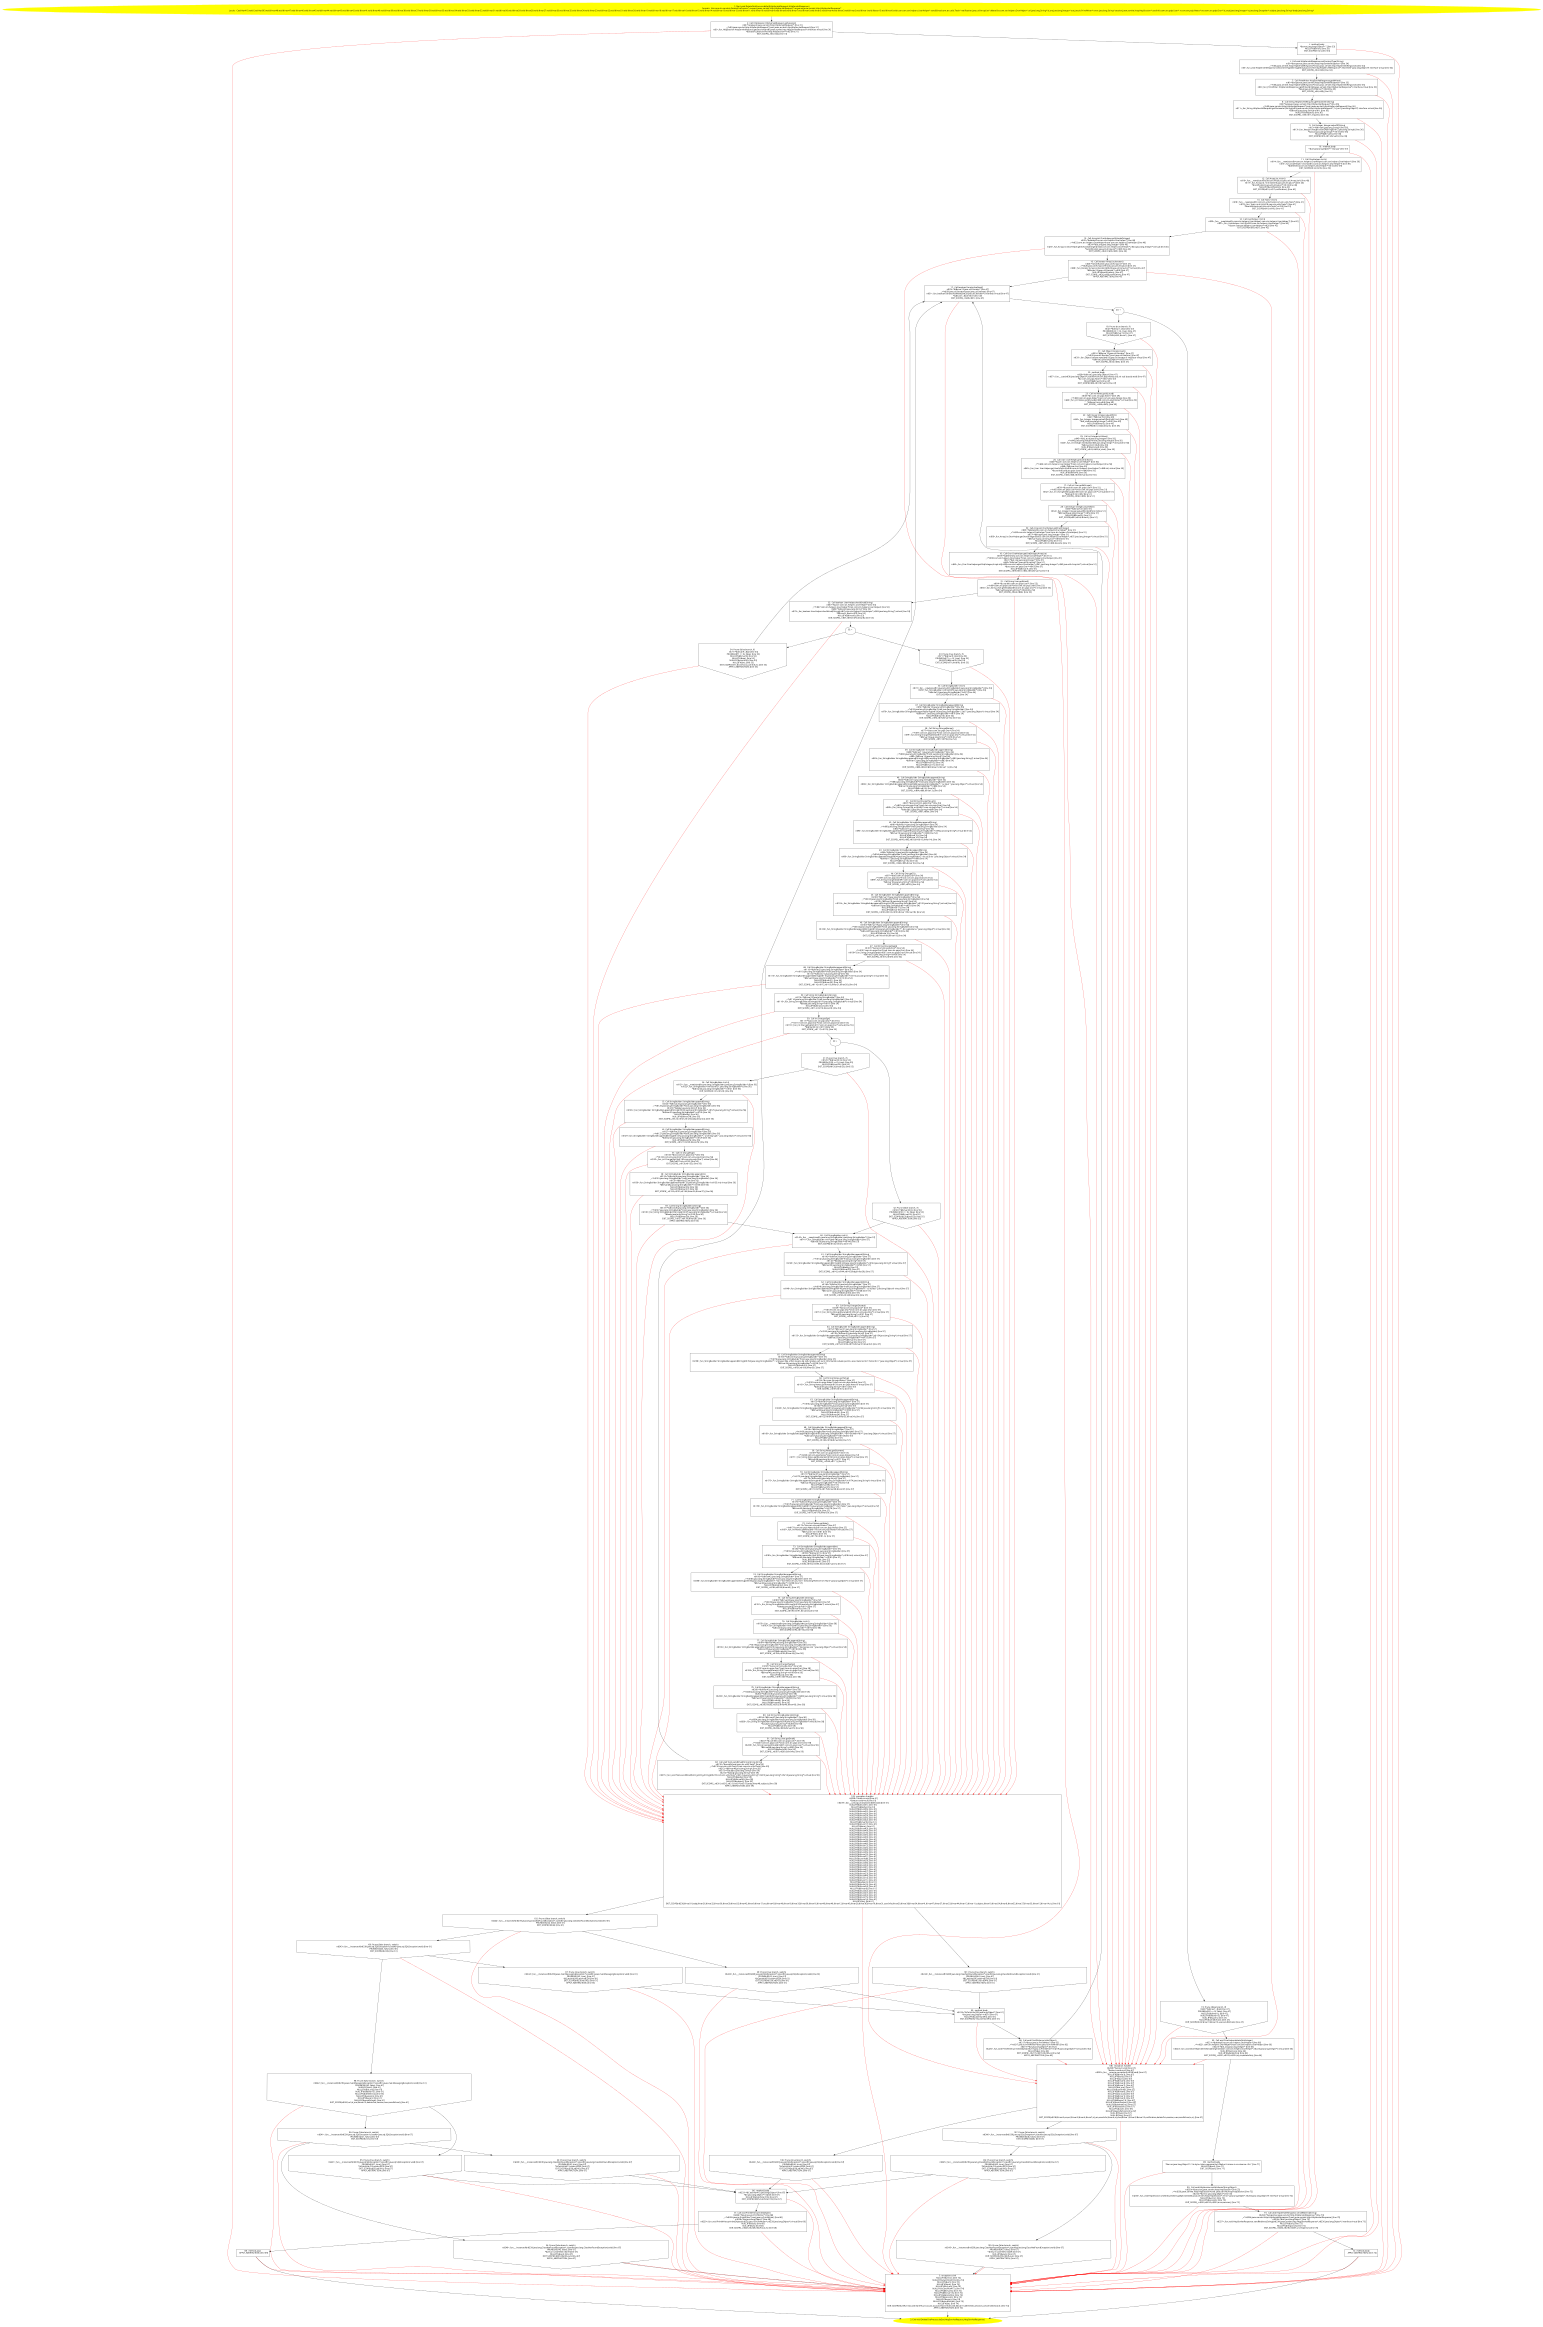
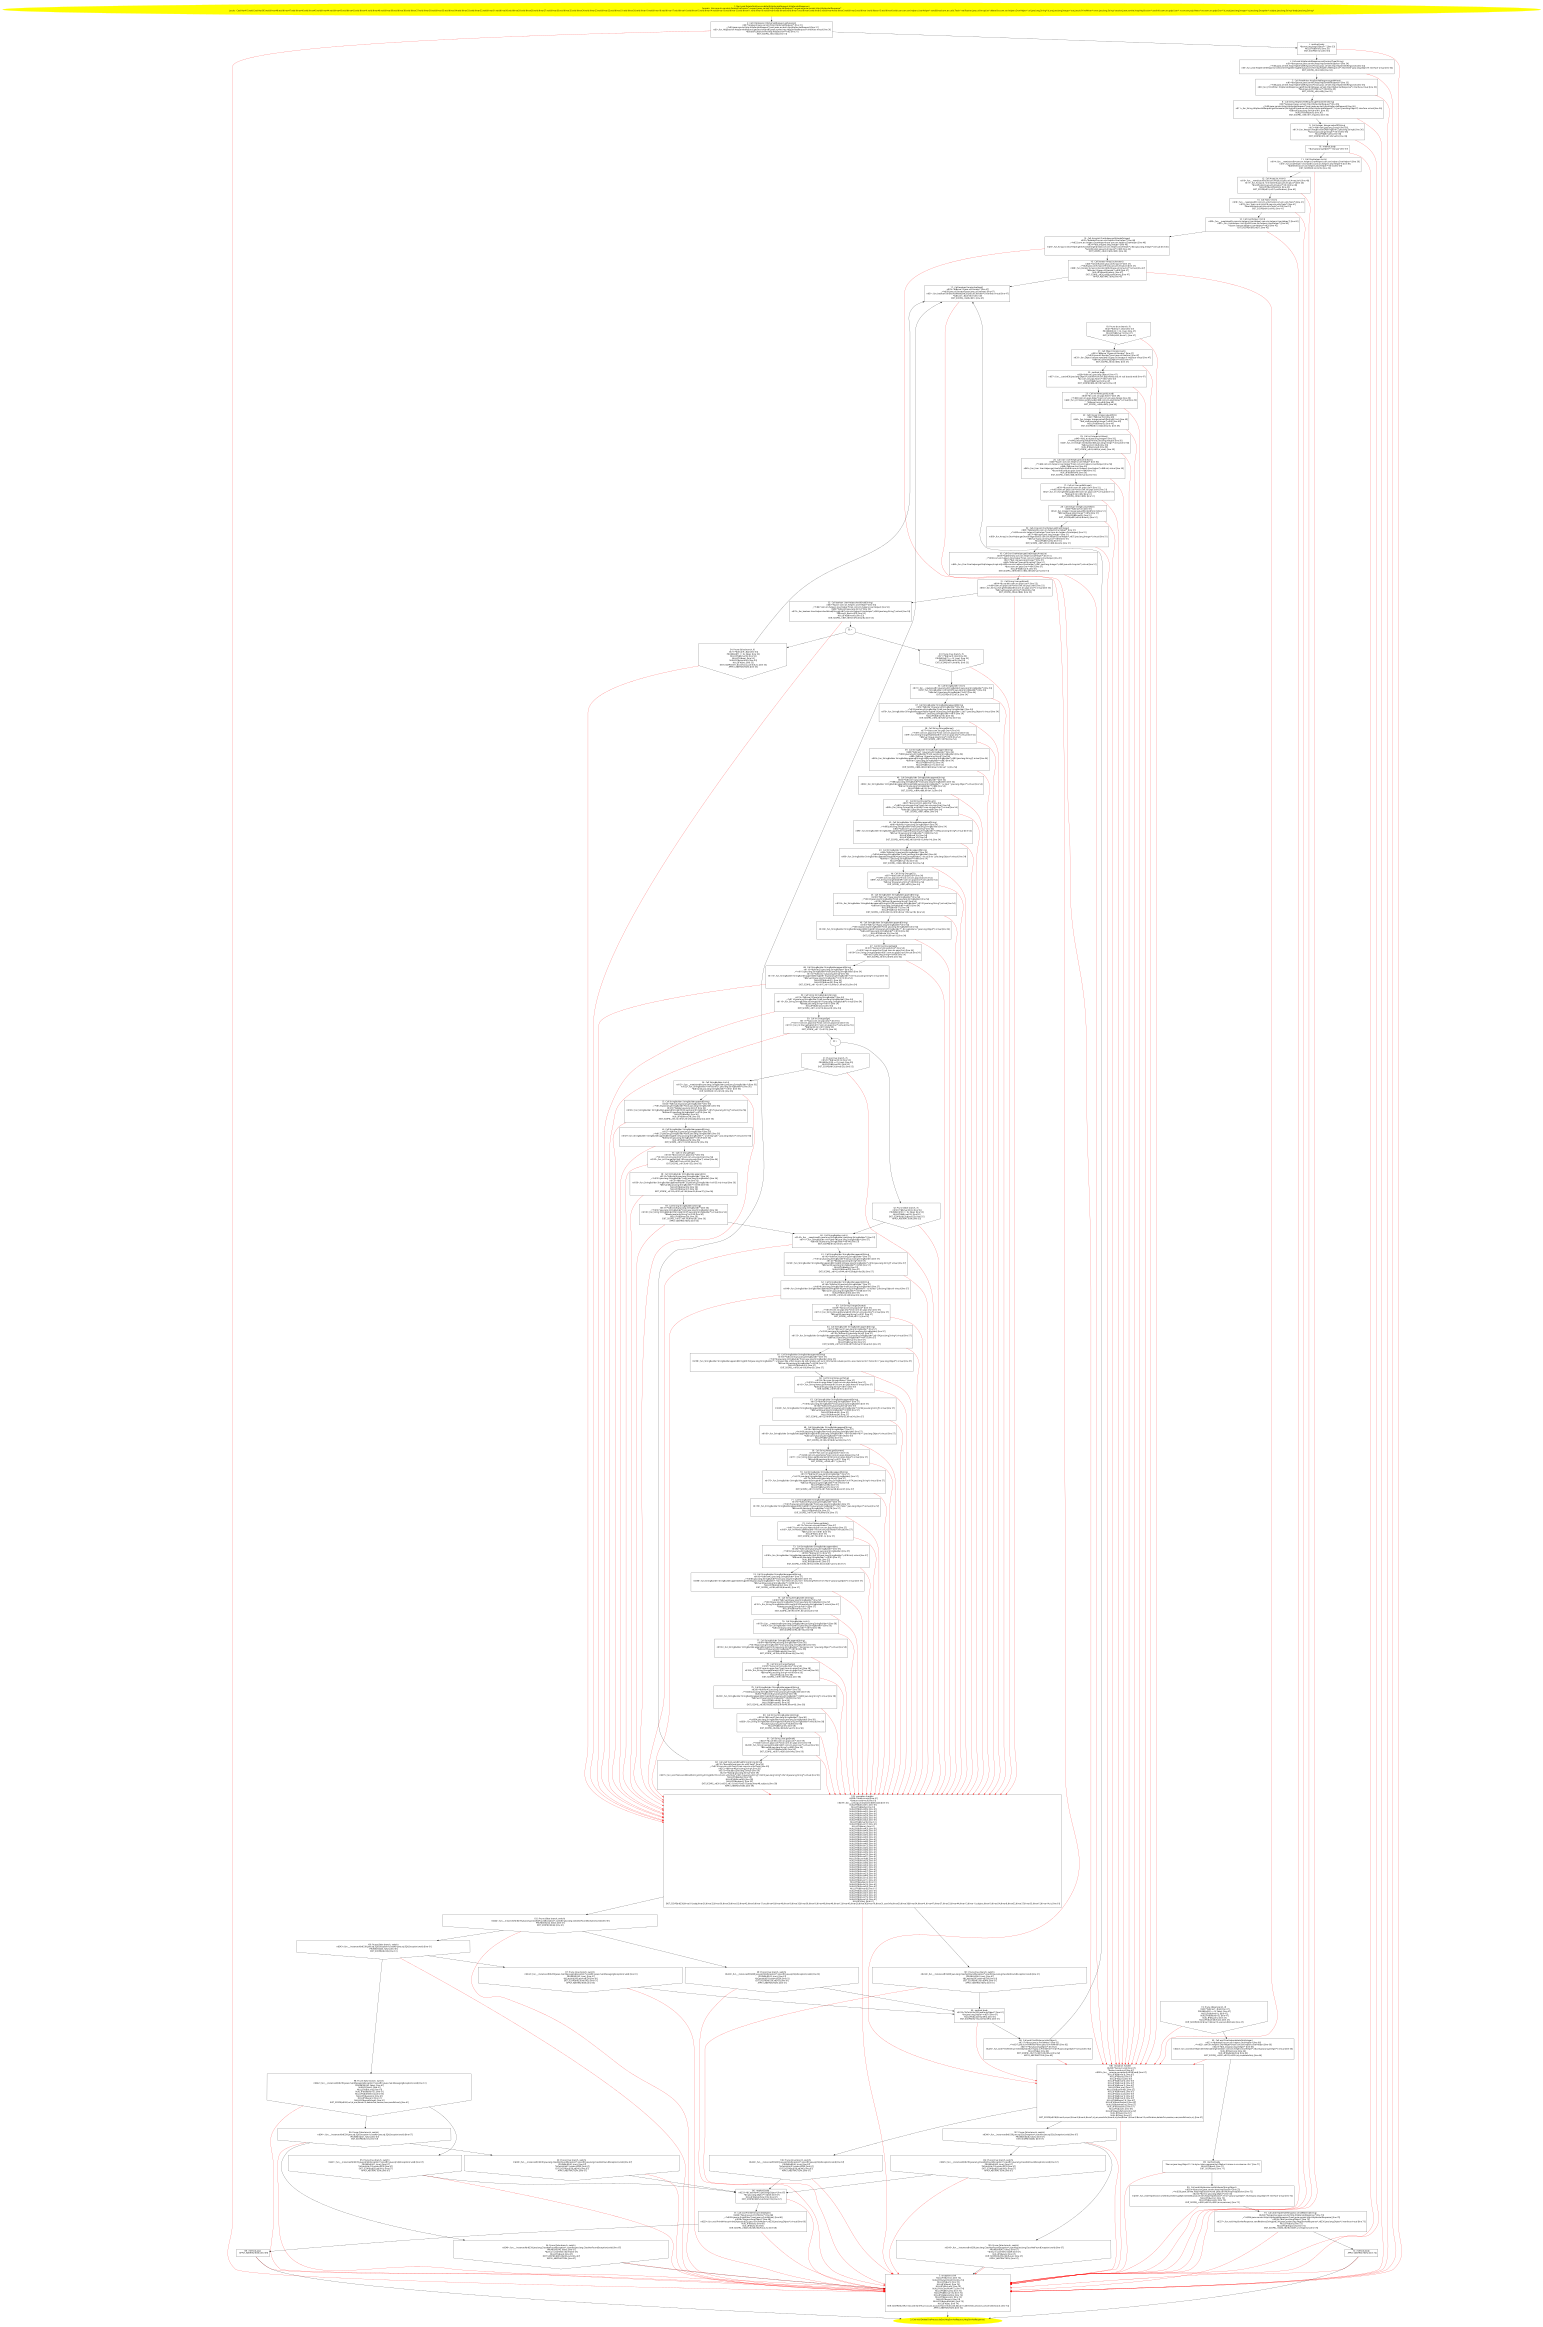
(1119, 311) -> none
